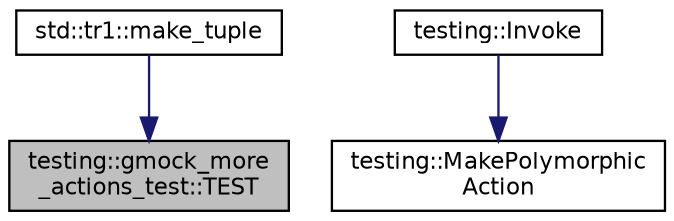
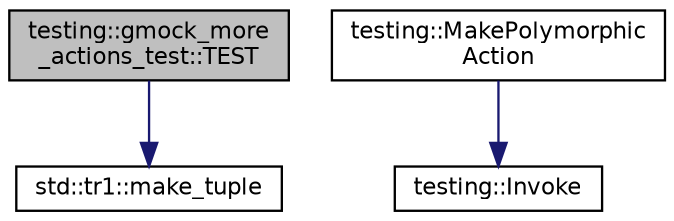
(149, 86) -> (149, 112)
(498, 86) -> (498, 112)
